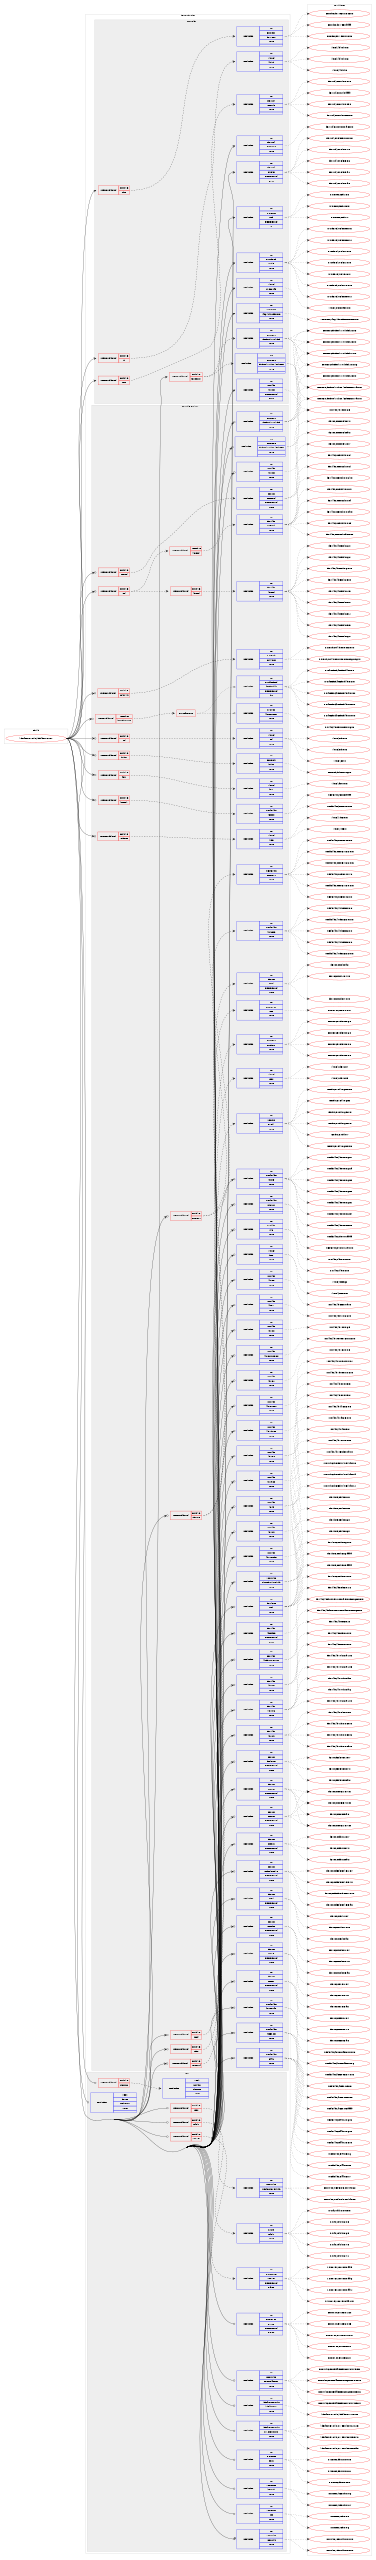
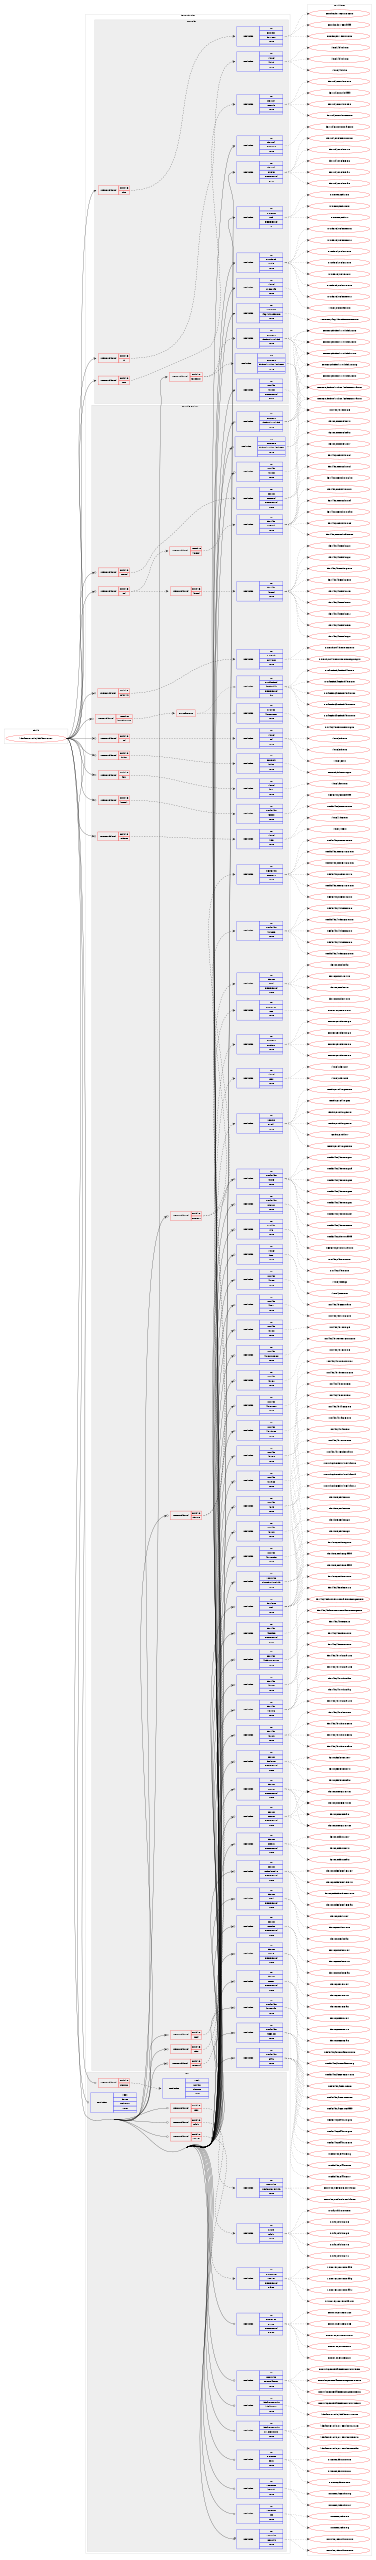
none -> (340, 988)
